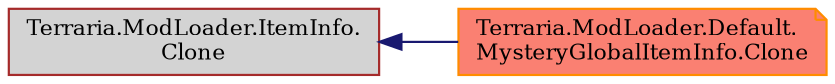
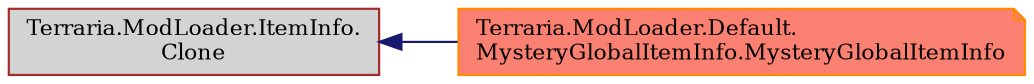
(643, 42) -> (742, 42)
